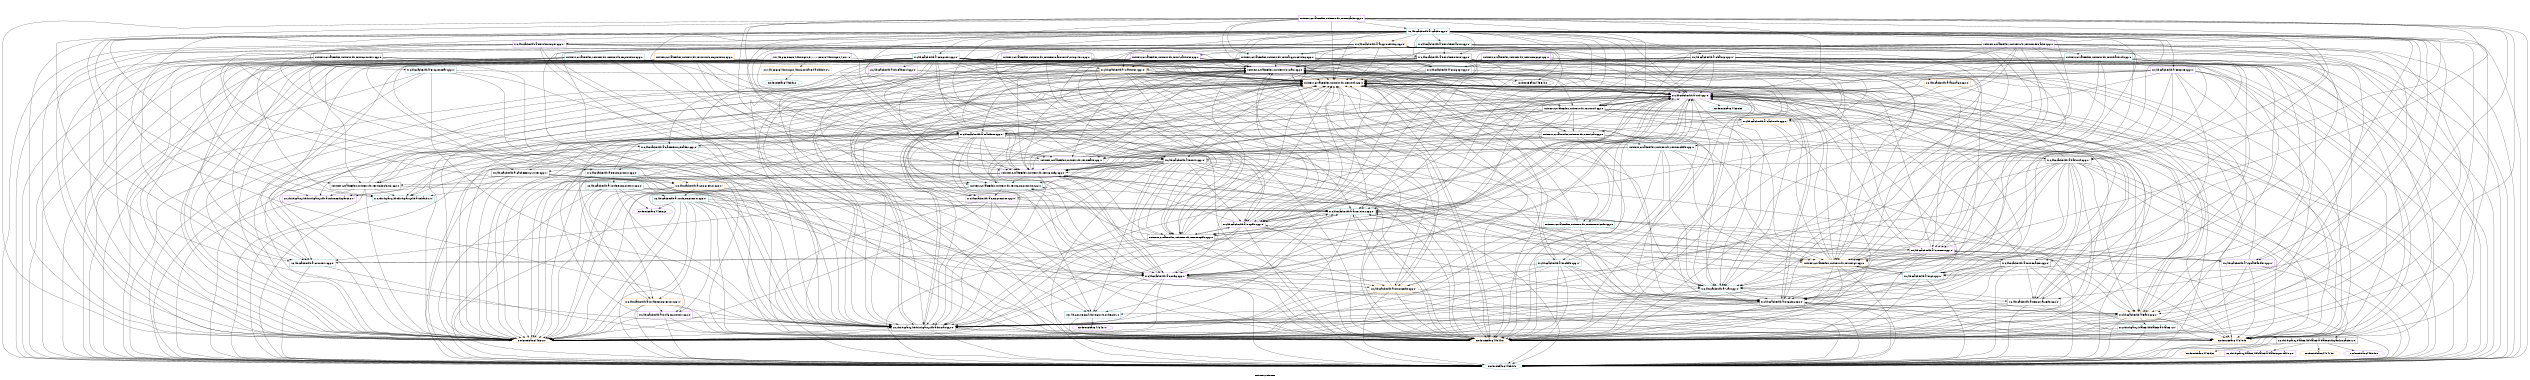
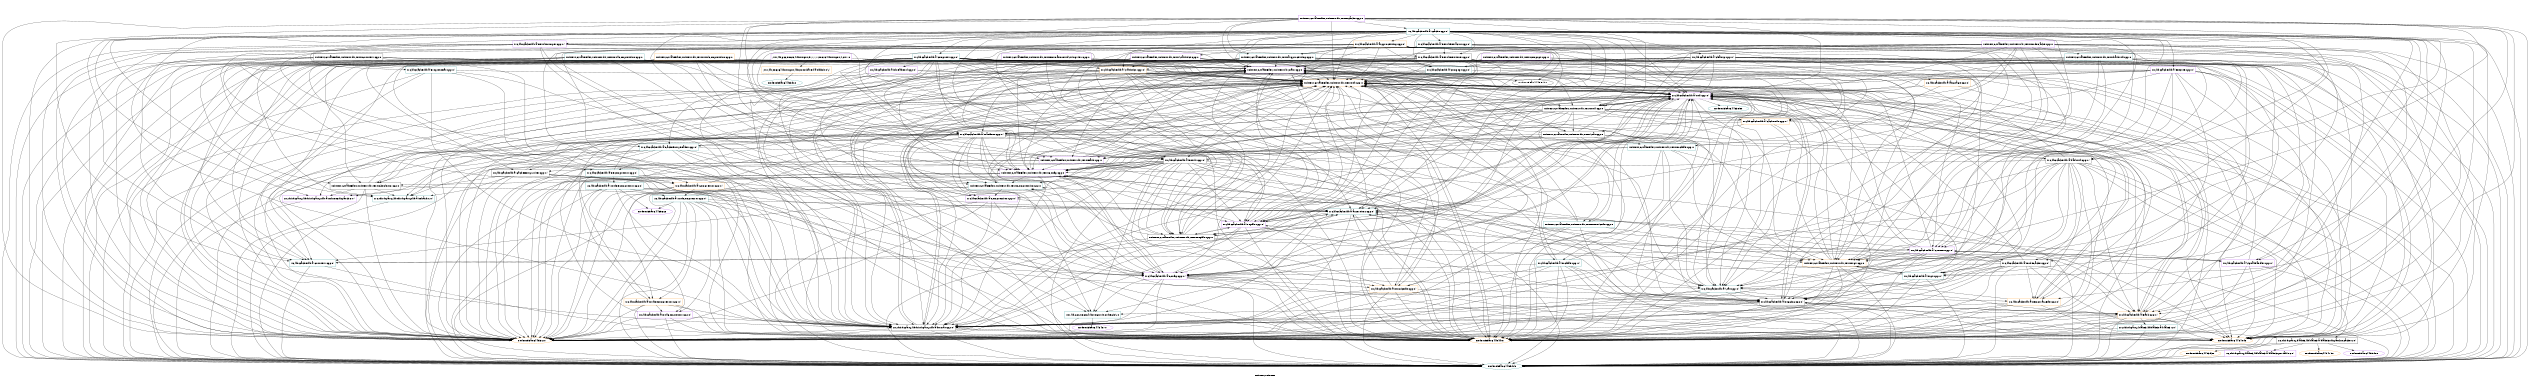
(1533, 83) -> (1533, 83)
none -> (1098, 188)
(2034, 302) -> (2034, 302)
(1793, 363) -> (1856, 365)
